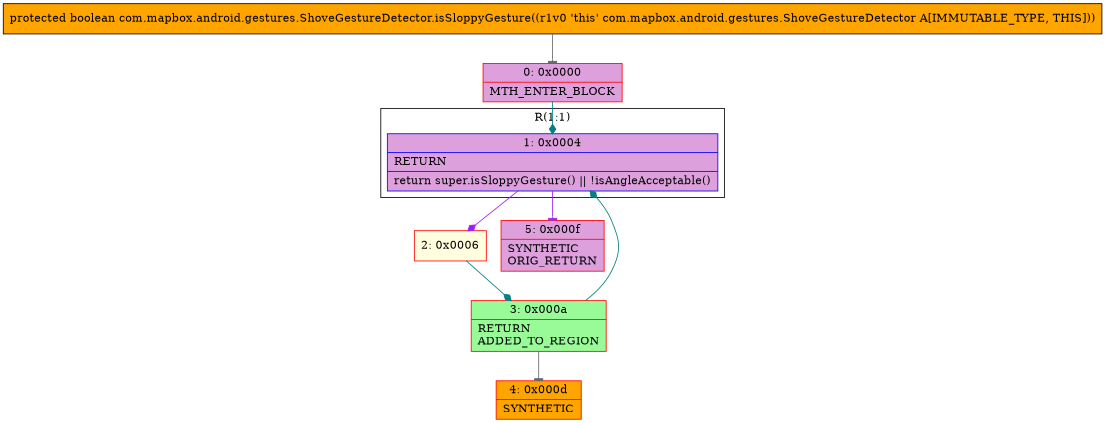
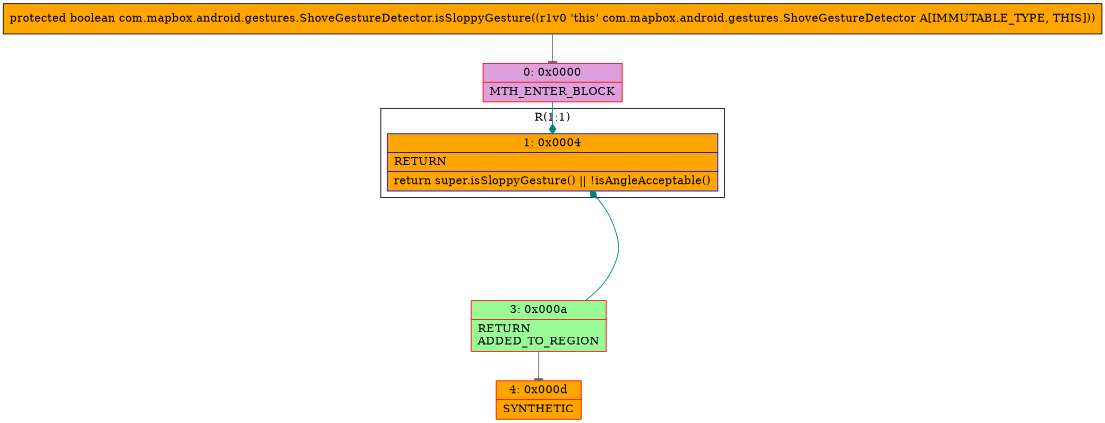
(553, 162) -> (553, 162)
(450, 246) -> none
(553, 246) -> none
